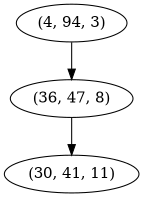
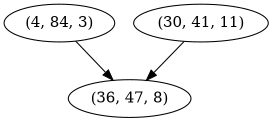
(72, 23) -> (59, 23)
(72, 131) -> (169, 57)
